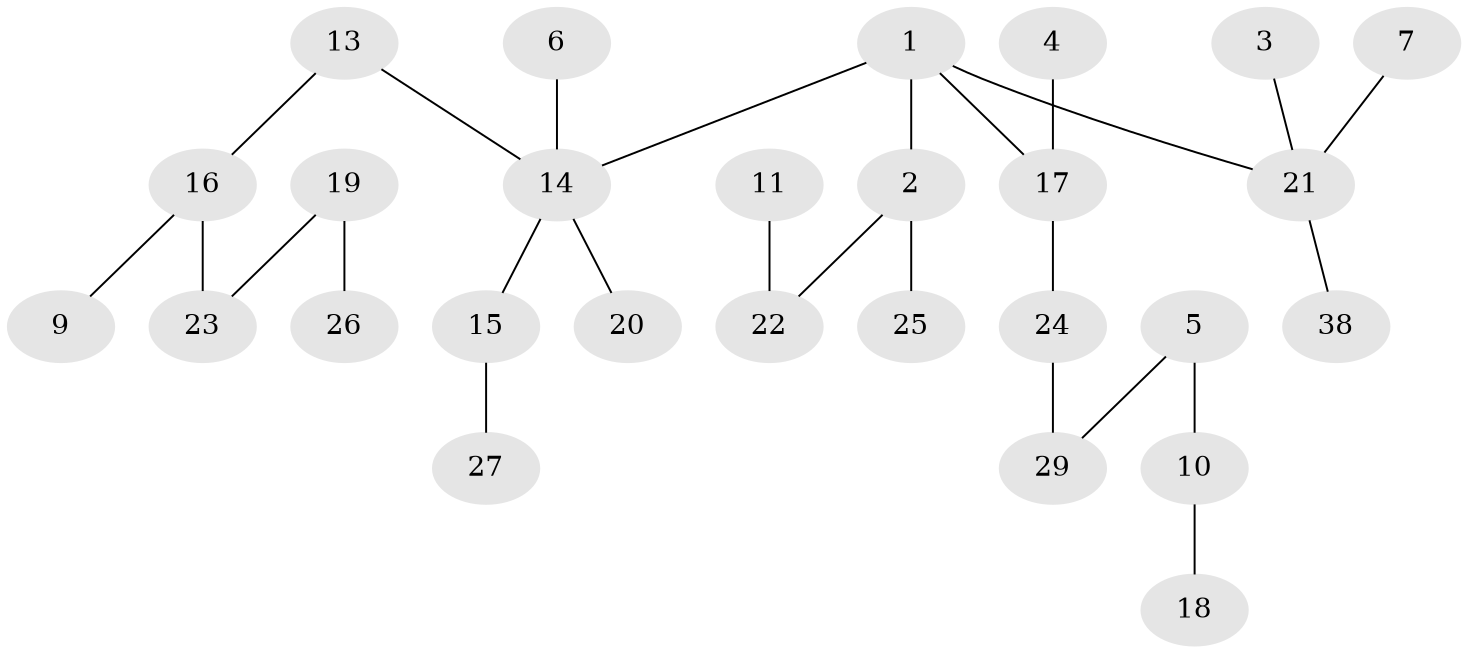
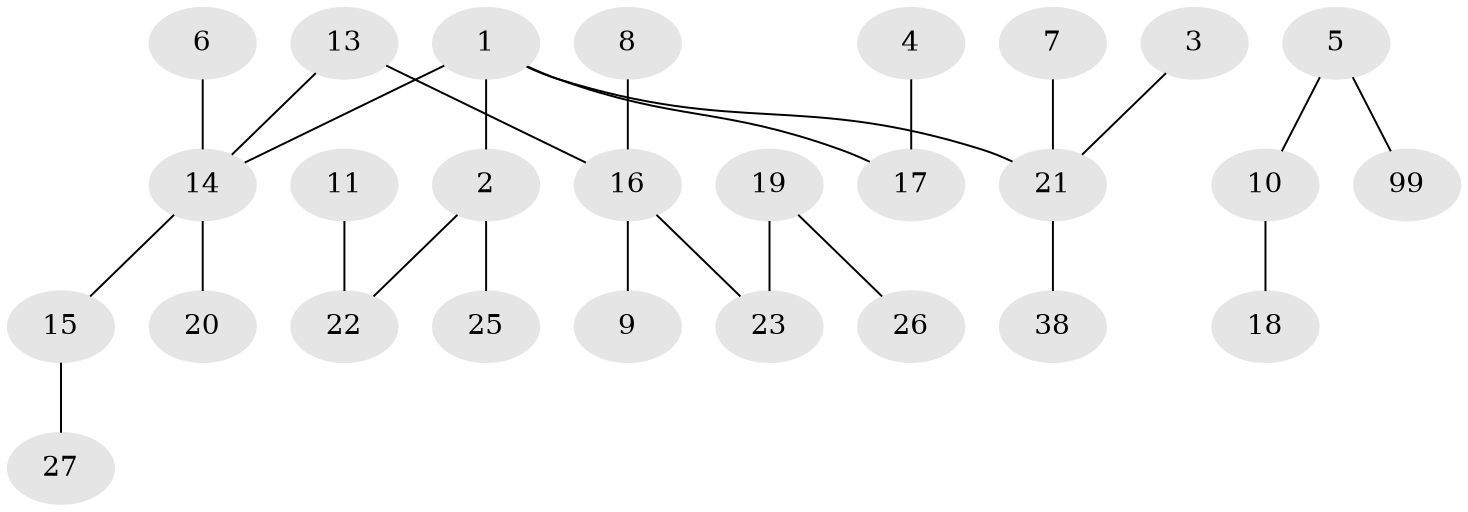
none -> (628, 43)
(1053, 327) -> none
(1053, 468) -> (1407, 185)
